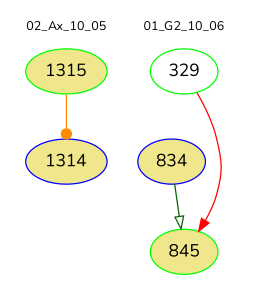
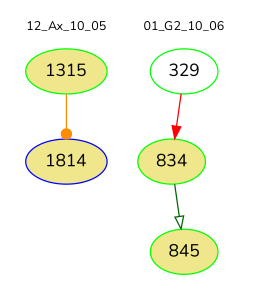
(66, 27) -> (66, 27)
(220, 156) -> (179, 110)
(66, 162) -> (66, 162)
(172, 162) -> (172, 162)
